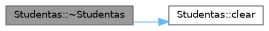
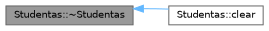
(146, 22) -> (156, 9)
